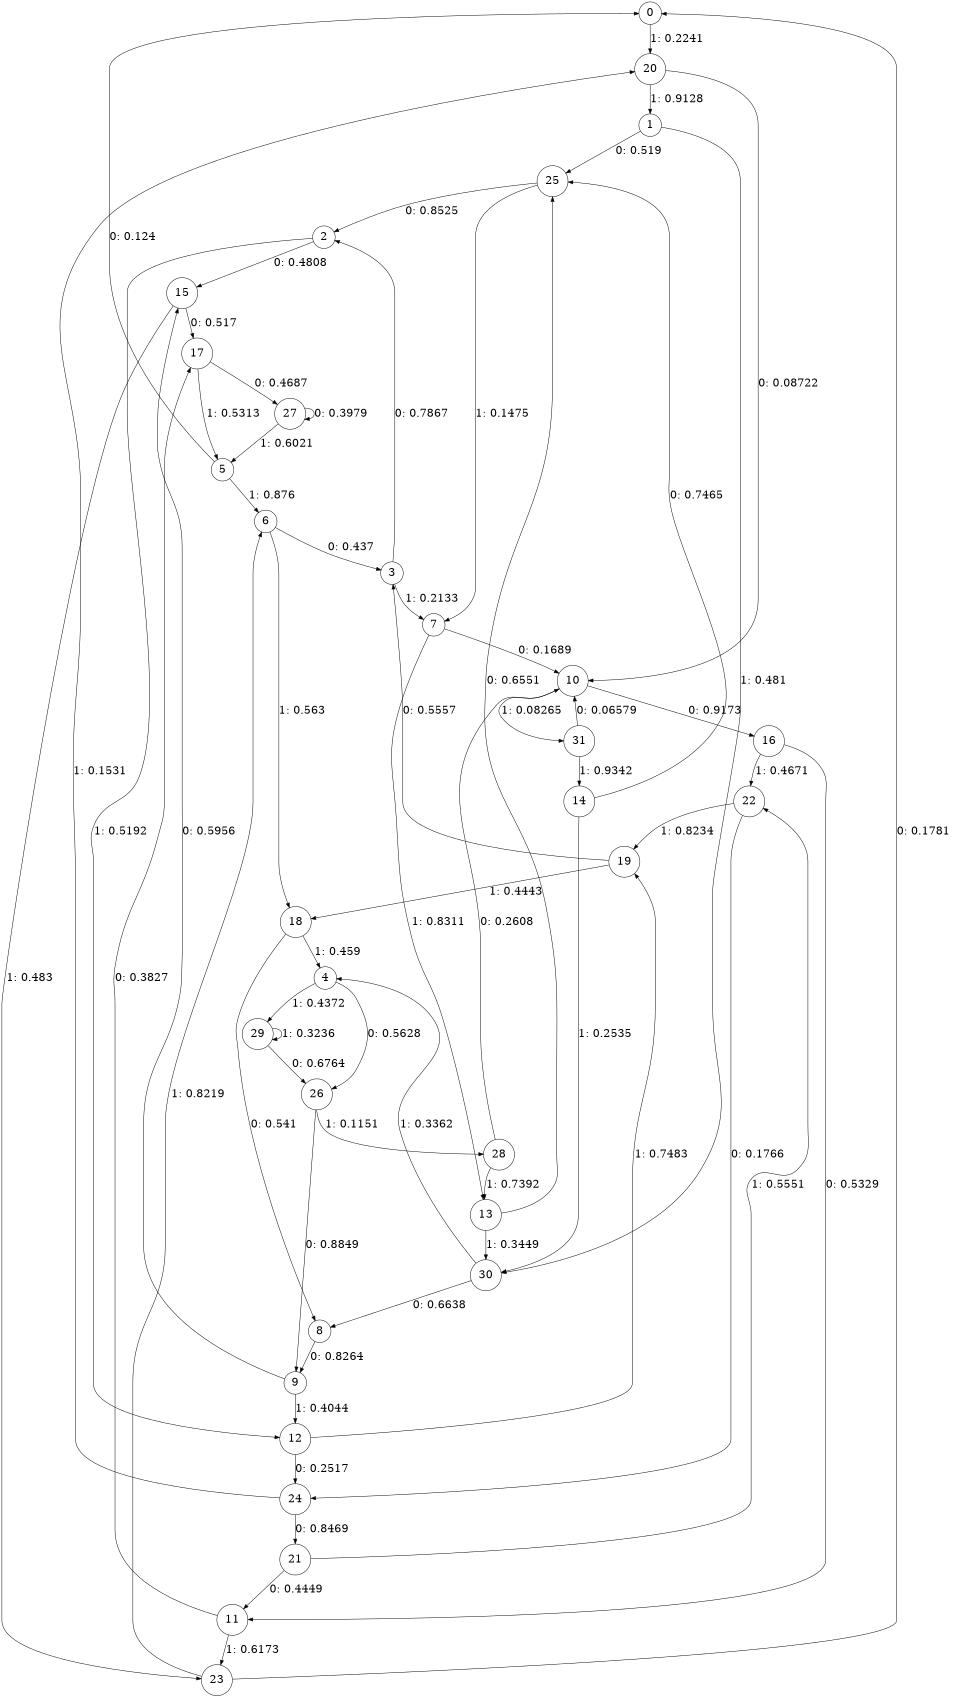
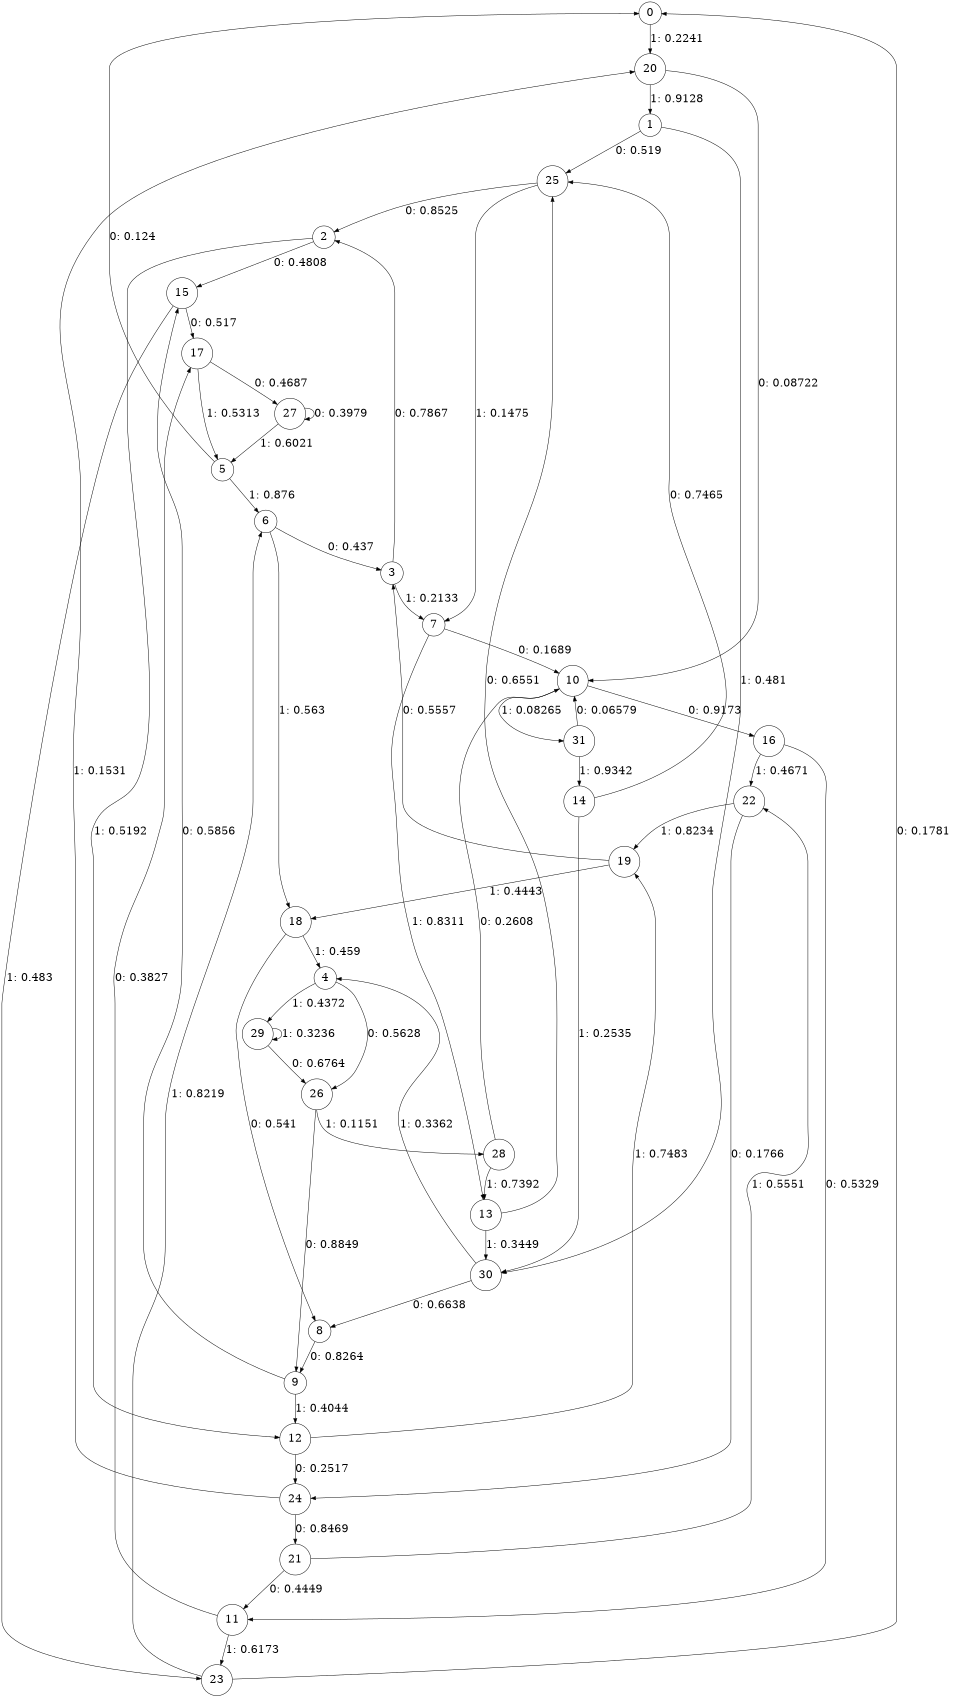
(214, 832) -> (214, 832)
